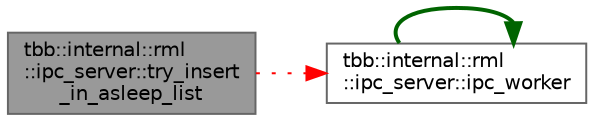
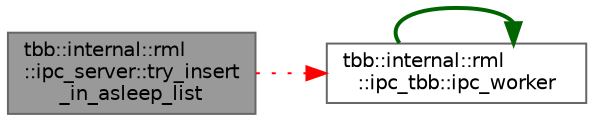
(457, 73) -> (457, 73)
